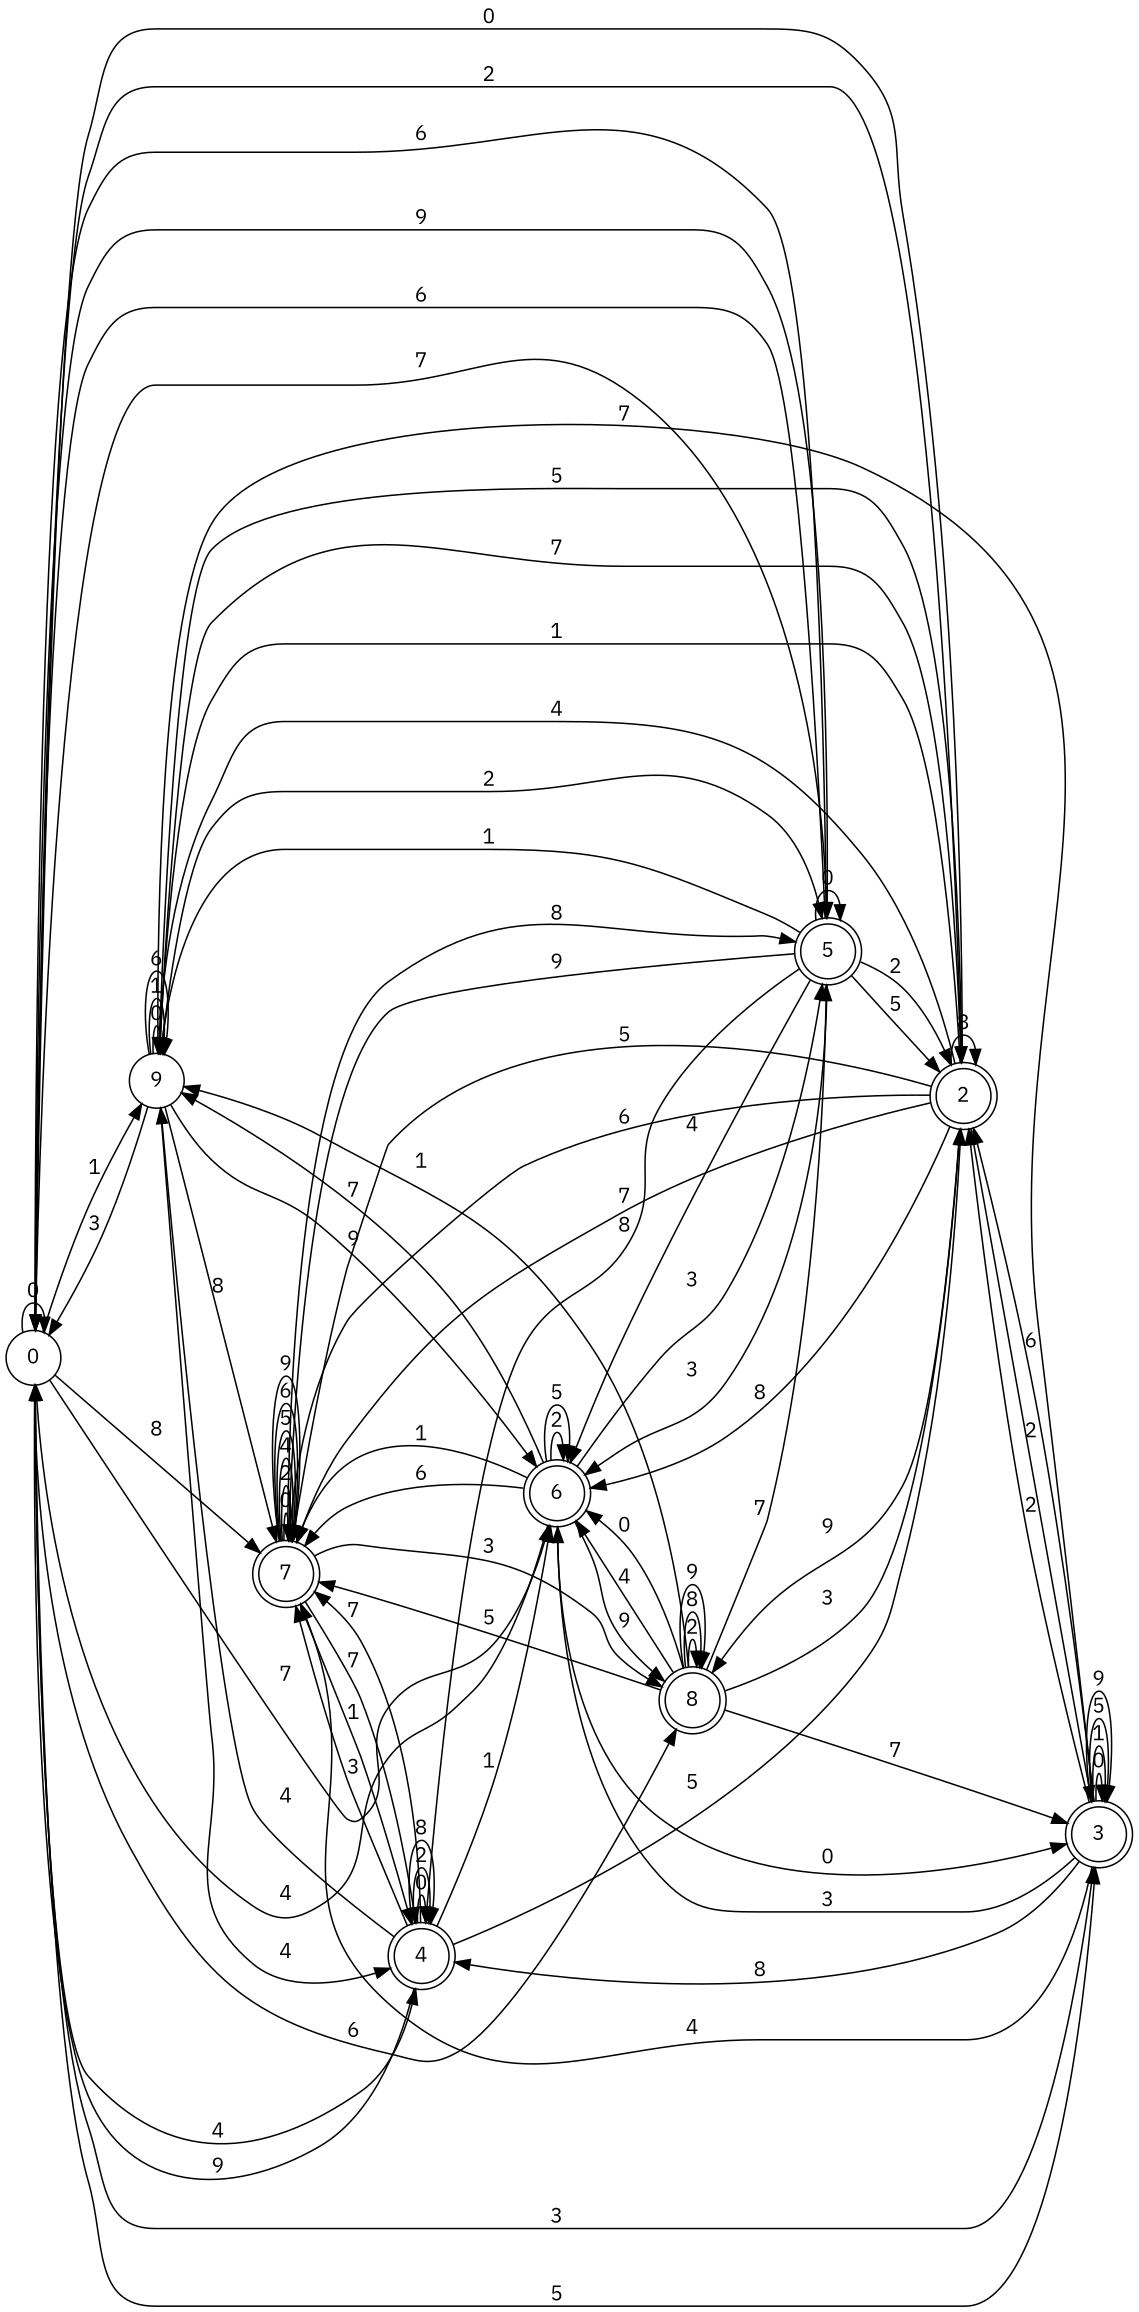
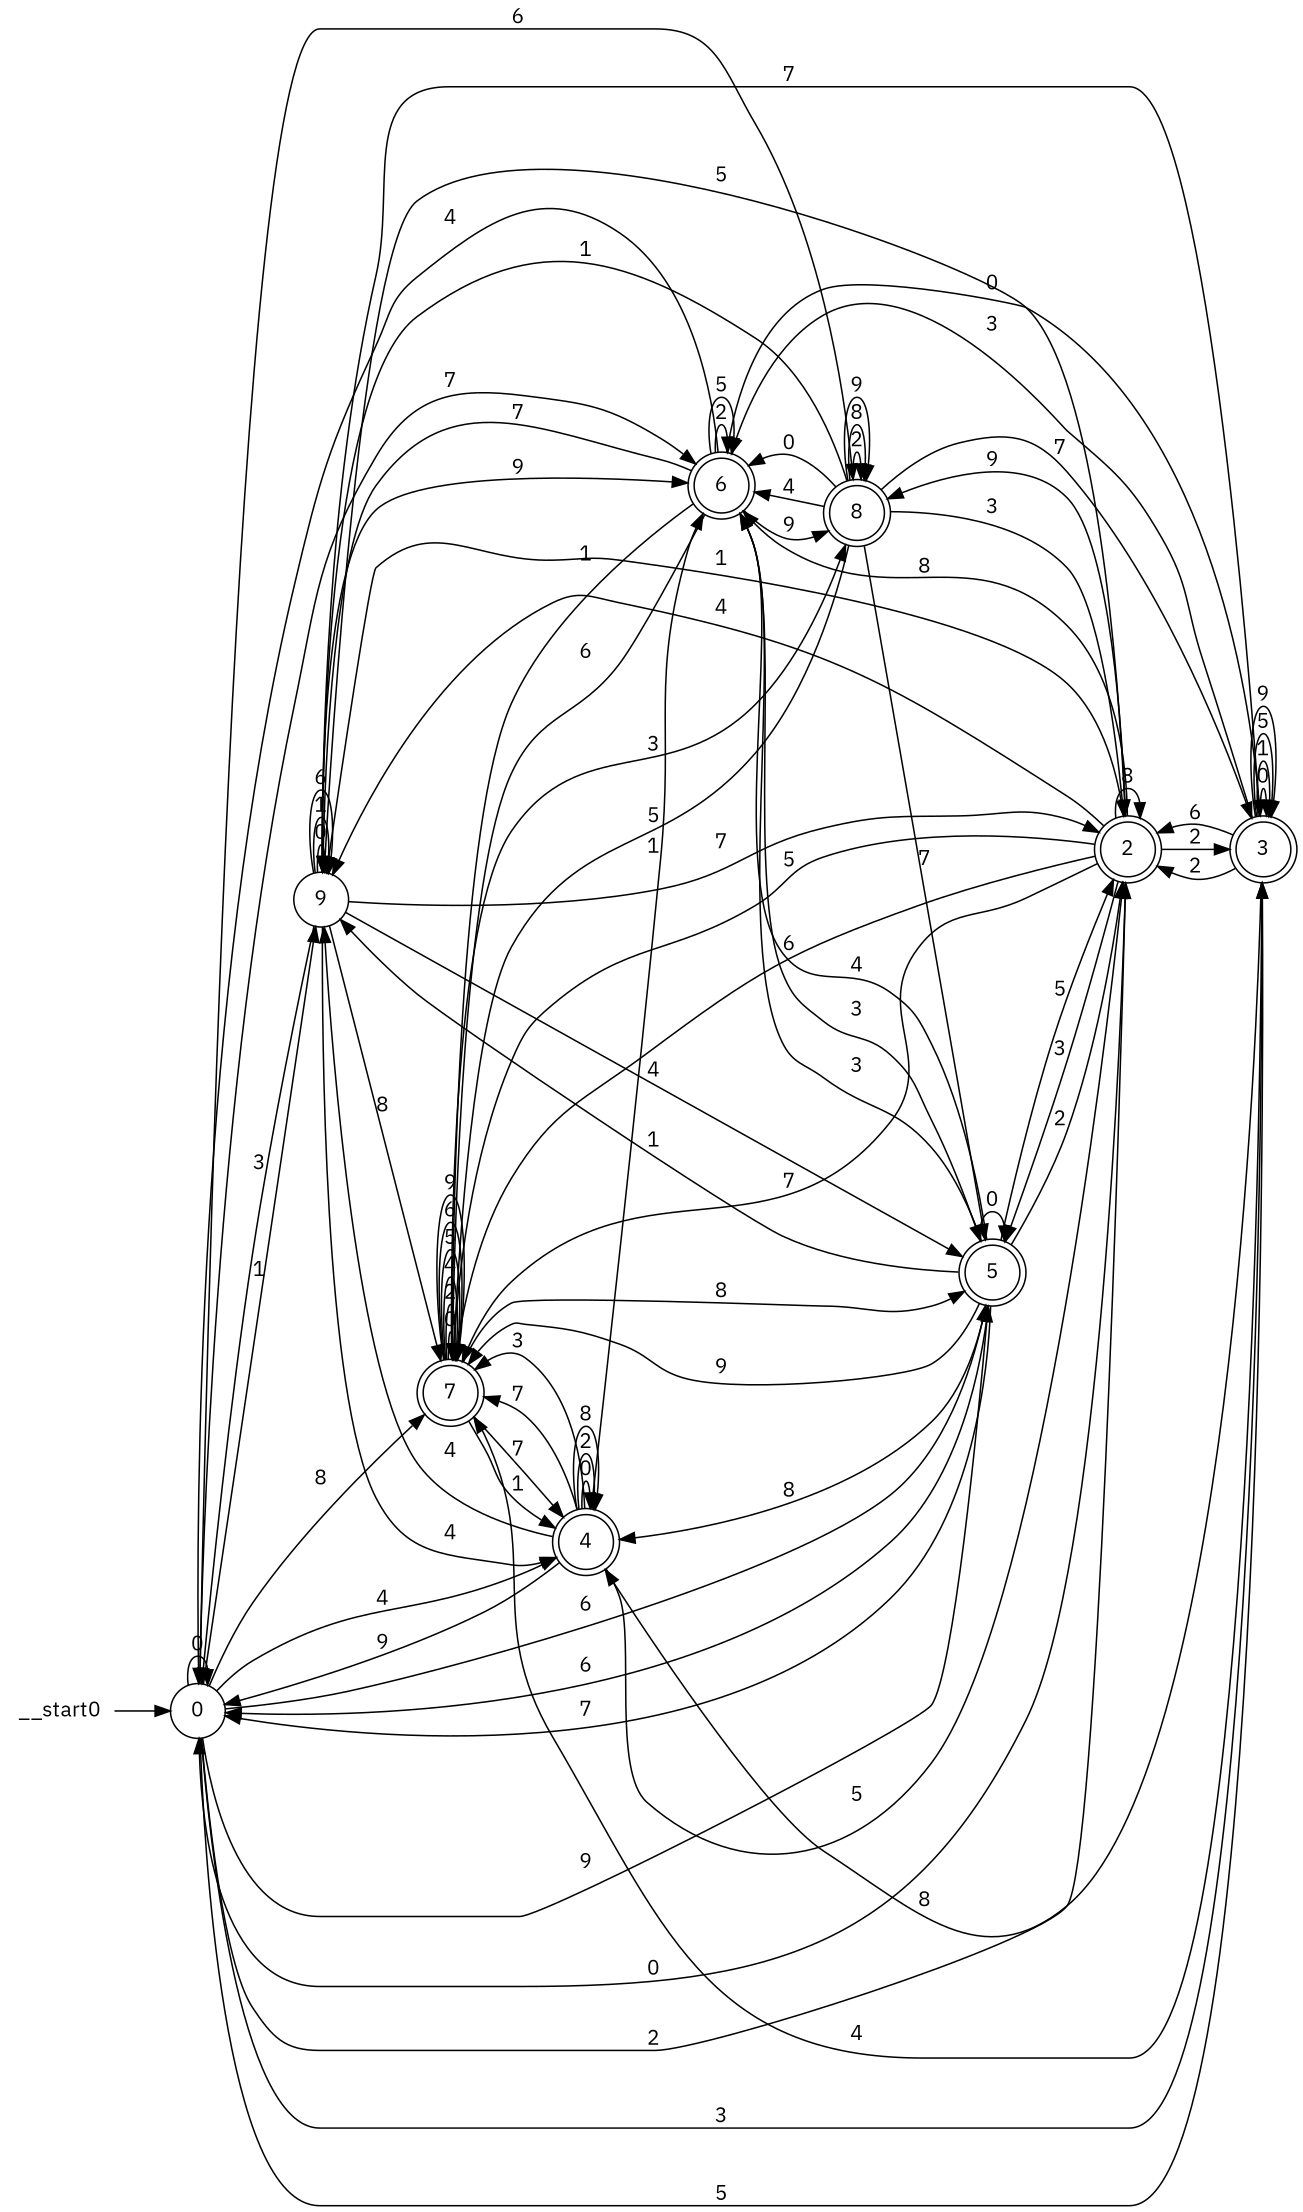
(489, 780) -> (654, 1071)
none -> (1069, 1056)
none -> (60, 1711)
